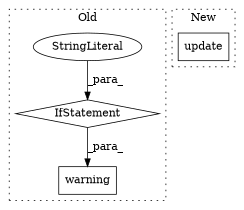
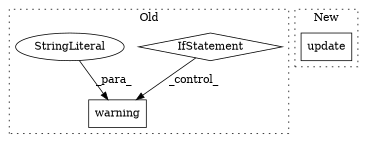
(88, 76) -> (91, 77)
(105, 147) -> (194, 80)
